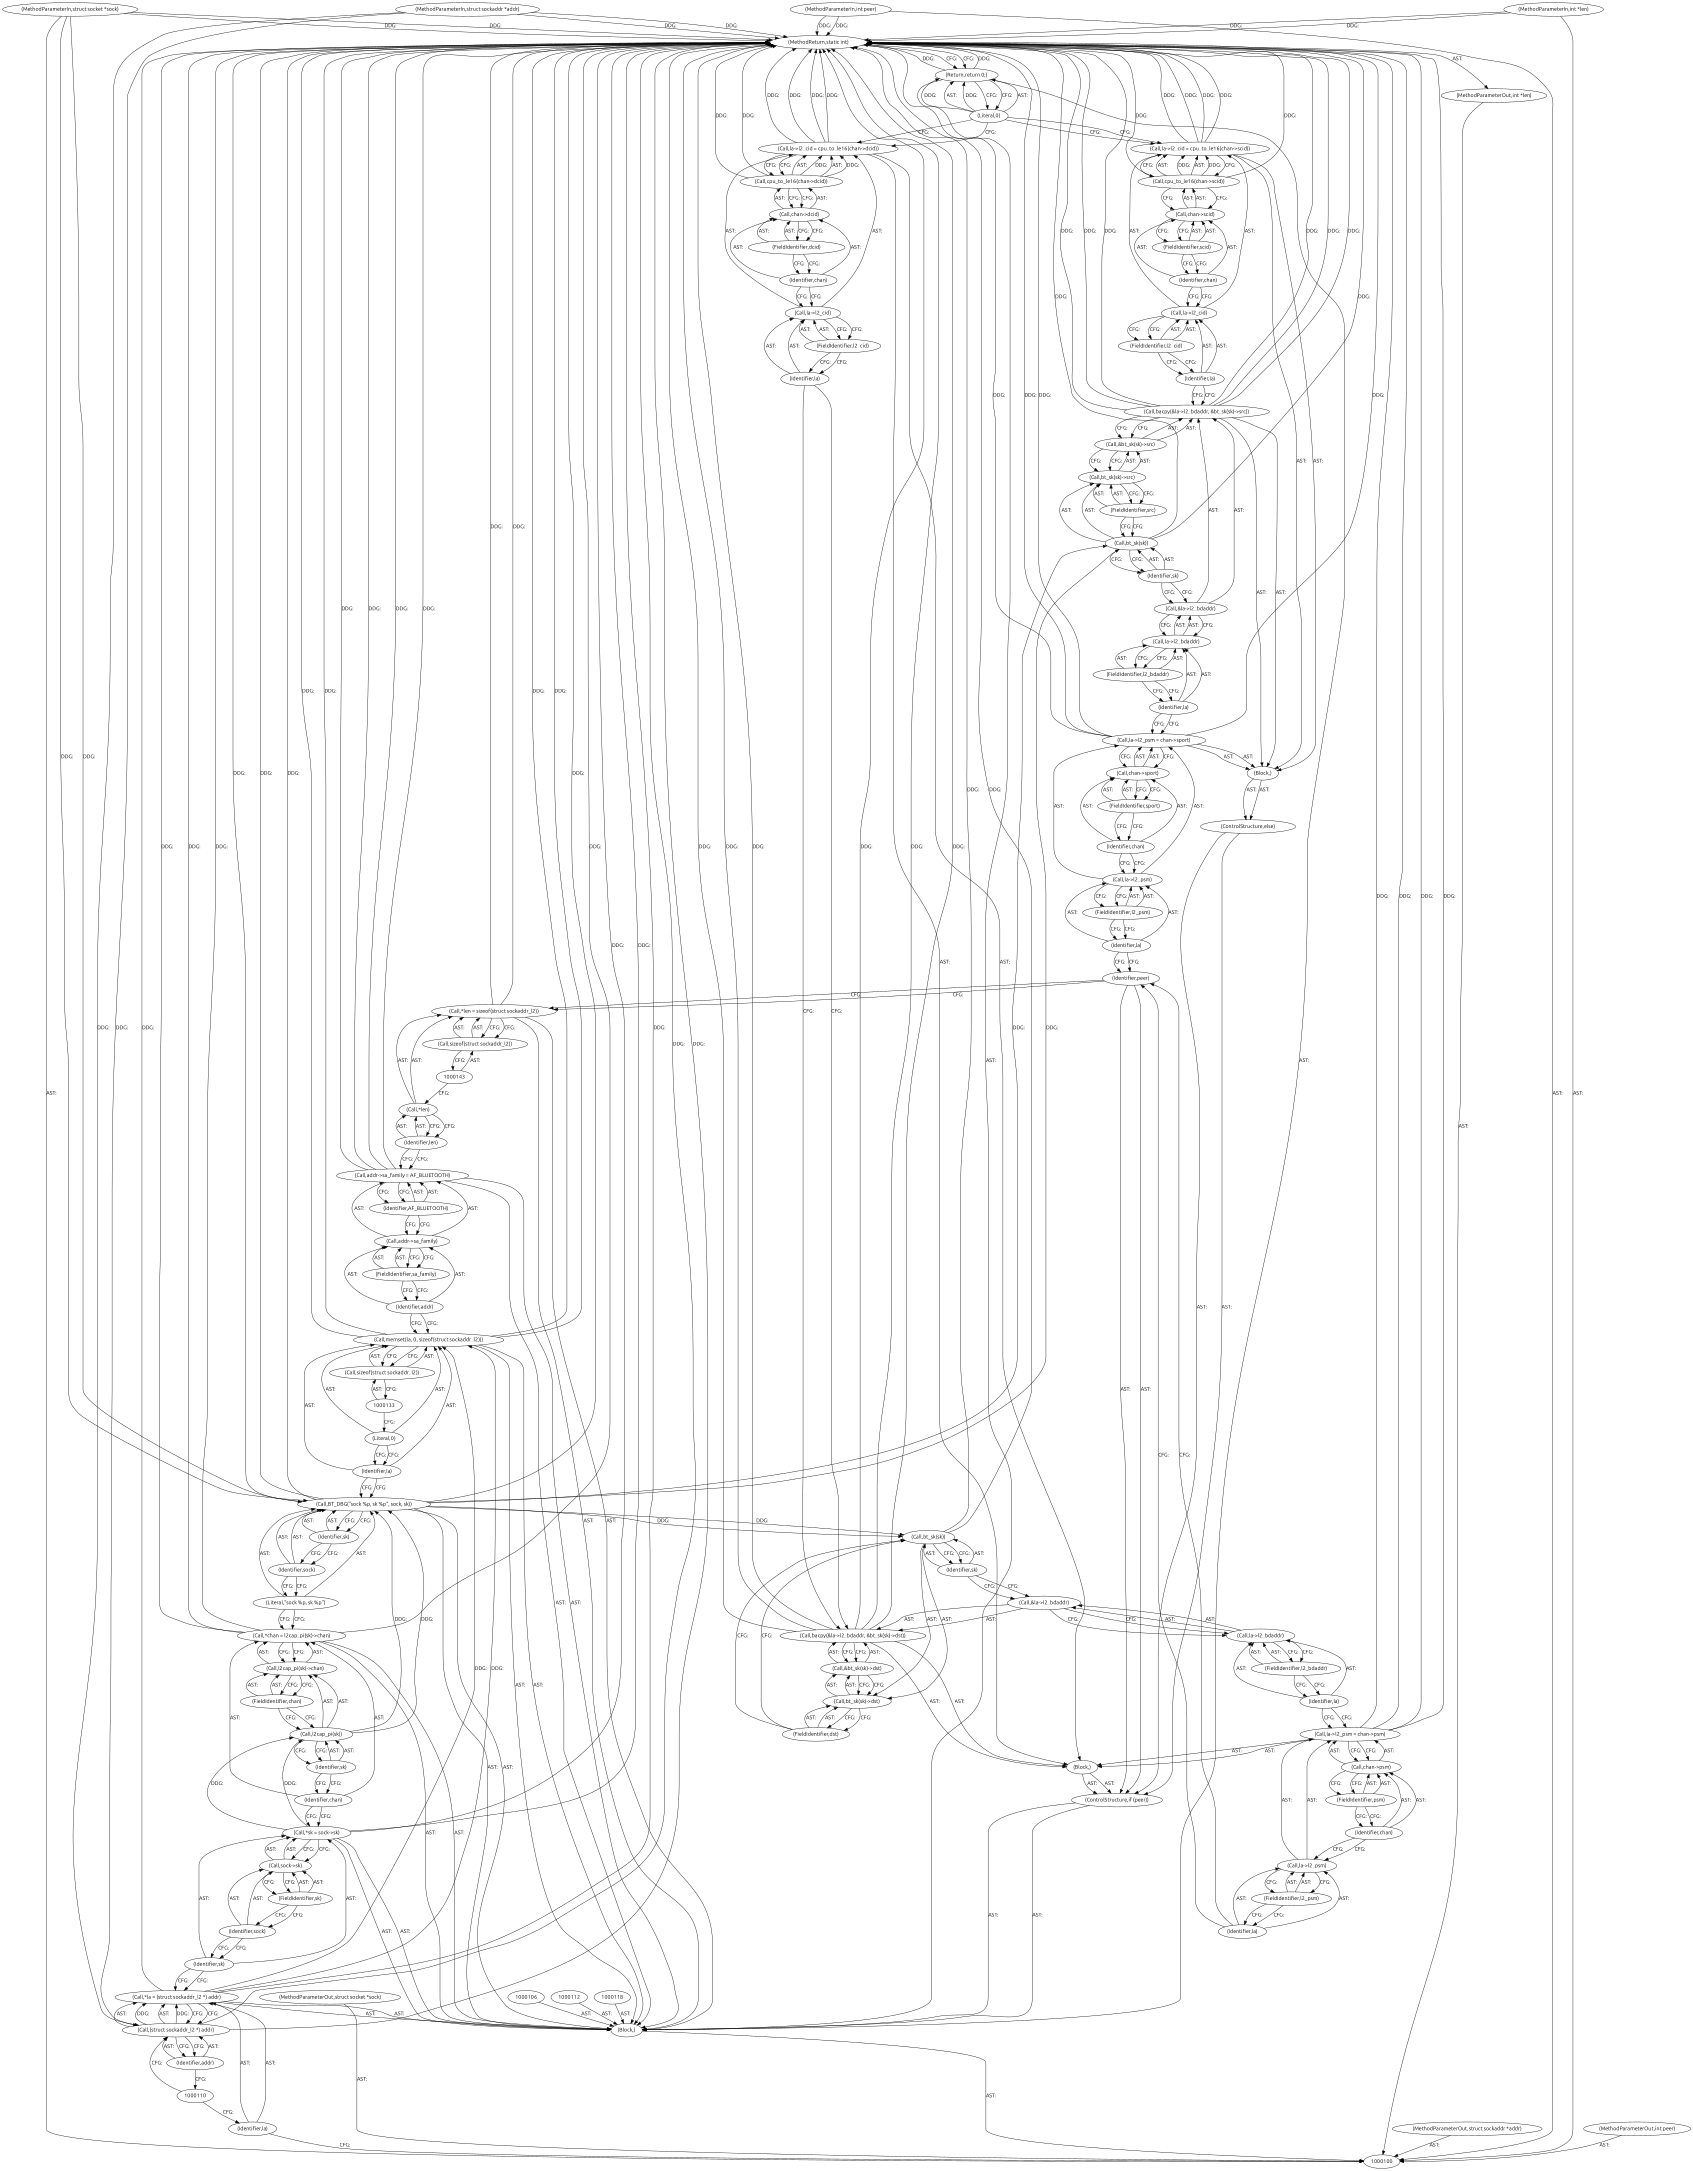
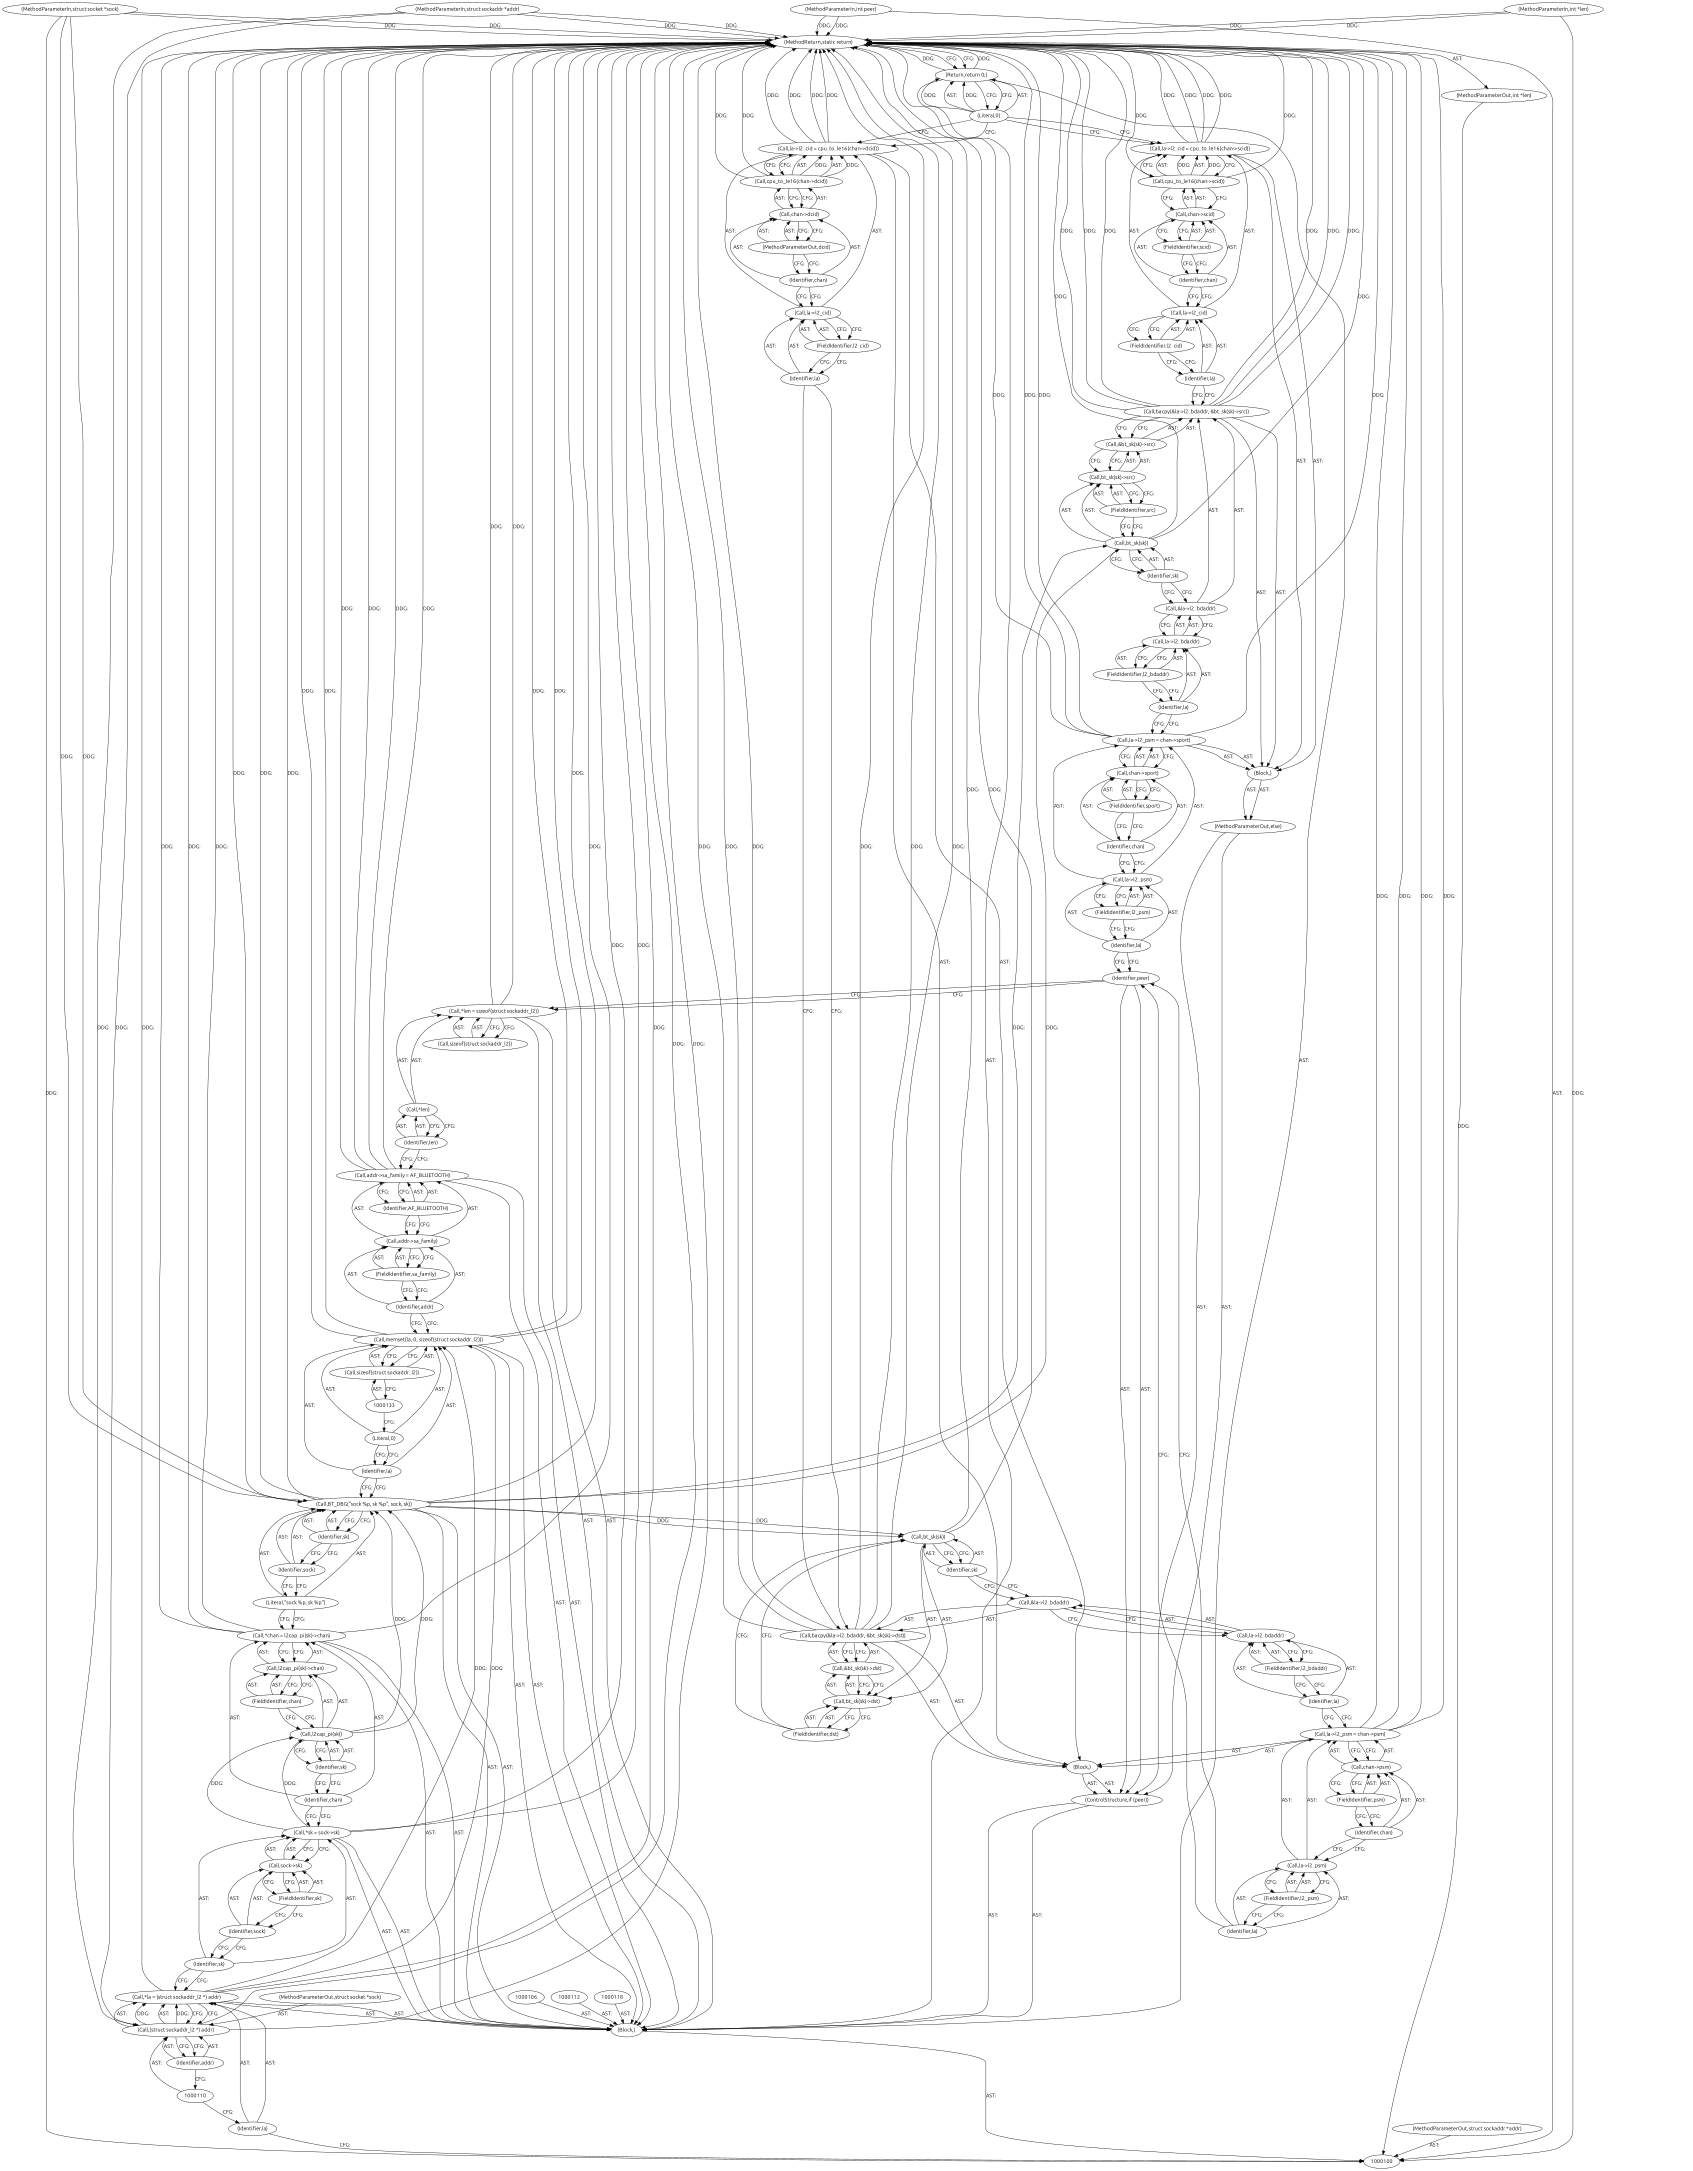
(819, 42) -> (819, 42)
(797, 247) -> (797, 247)
(1248, 827) -> (1248, 827)
(454, 1077) -> none
(52, 1093) -> (52, 1093)
(1579, 1093) -> (1579, 1093)
(1464, 1126) -> (1464, 1126)
(158, 2063) -> (158, 2063)
(1637, 2129) -> none
(793, 2154) -> (261, 2015)
